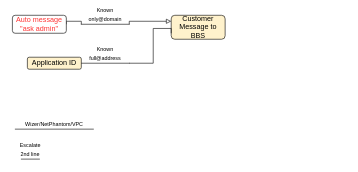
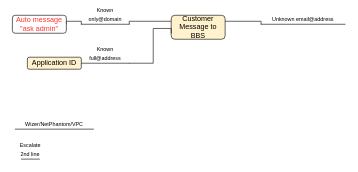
none -> (303, 18)
(165, 21) -> (167, 21)
none -> (244, 21)
